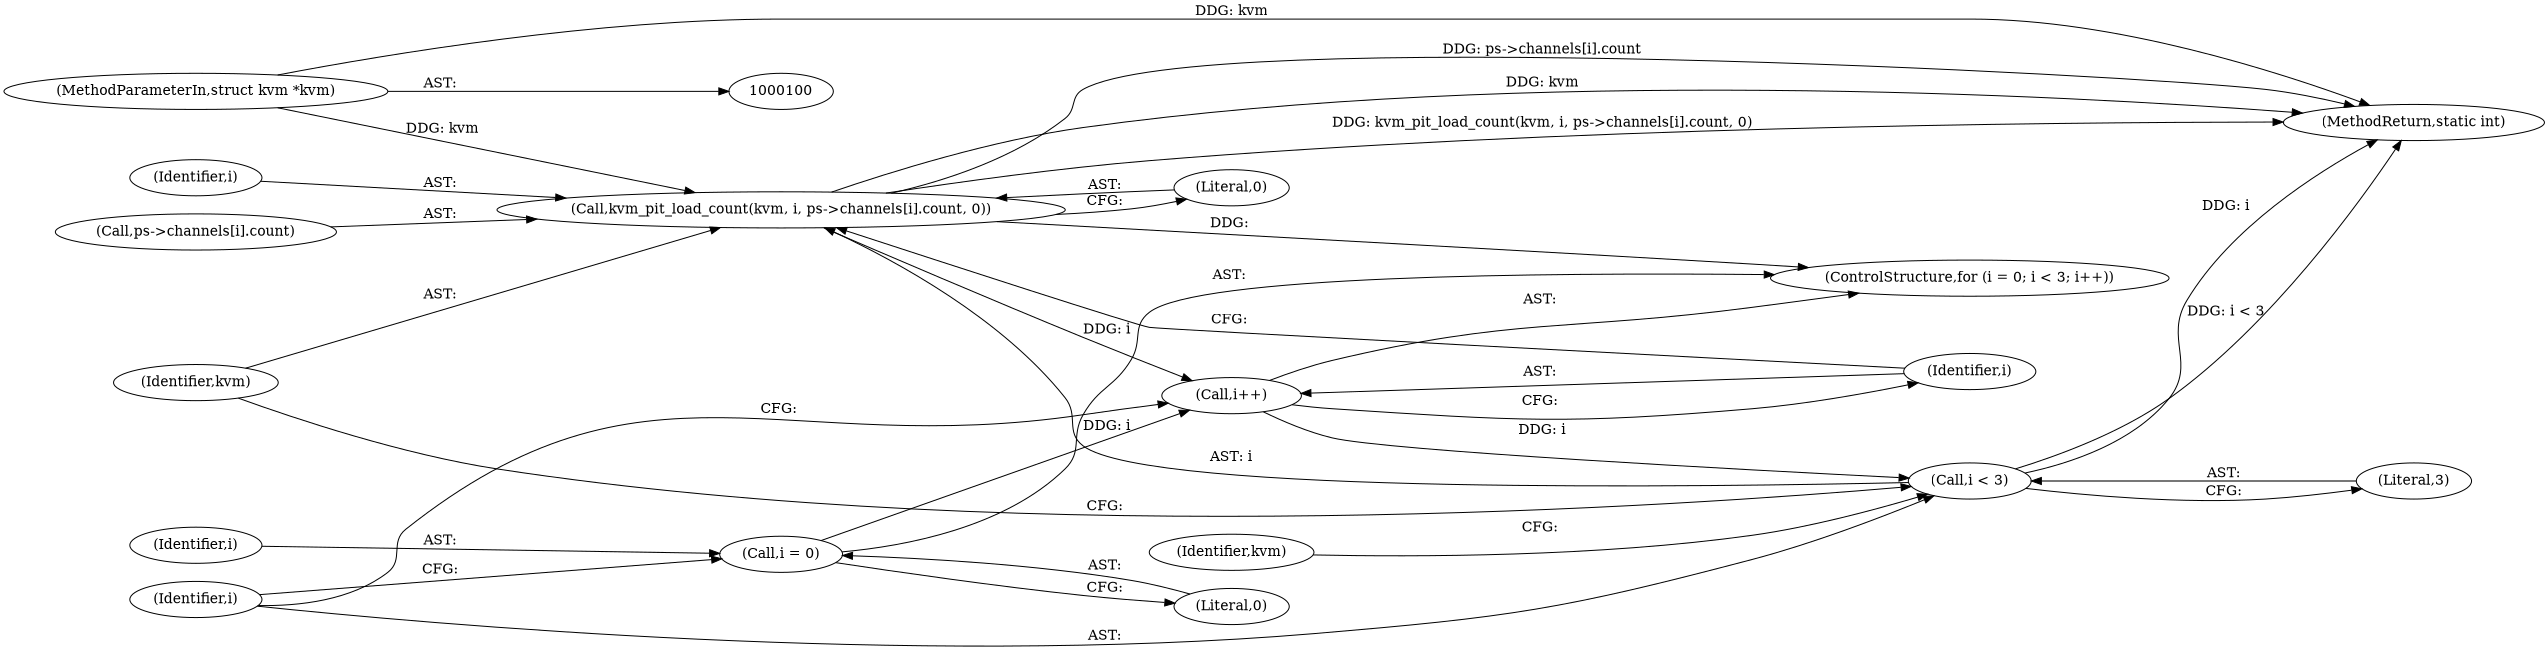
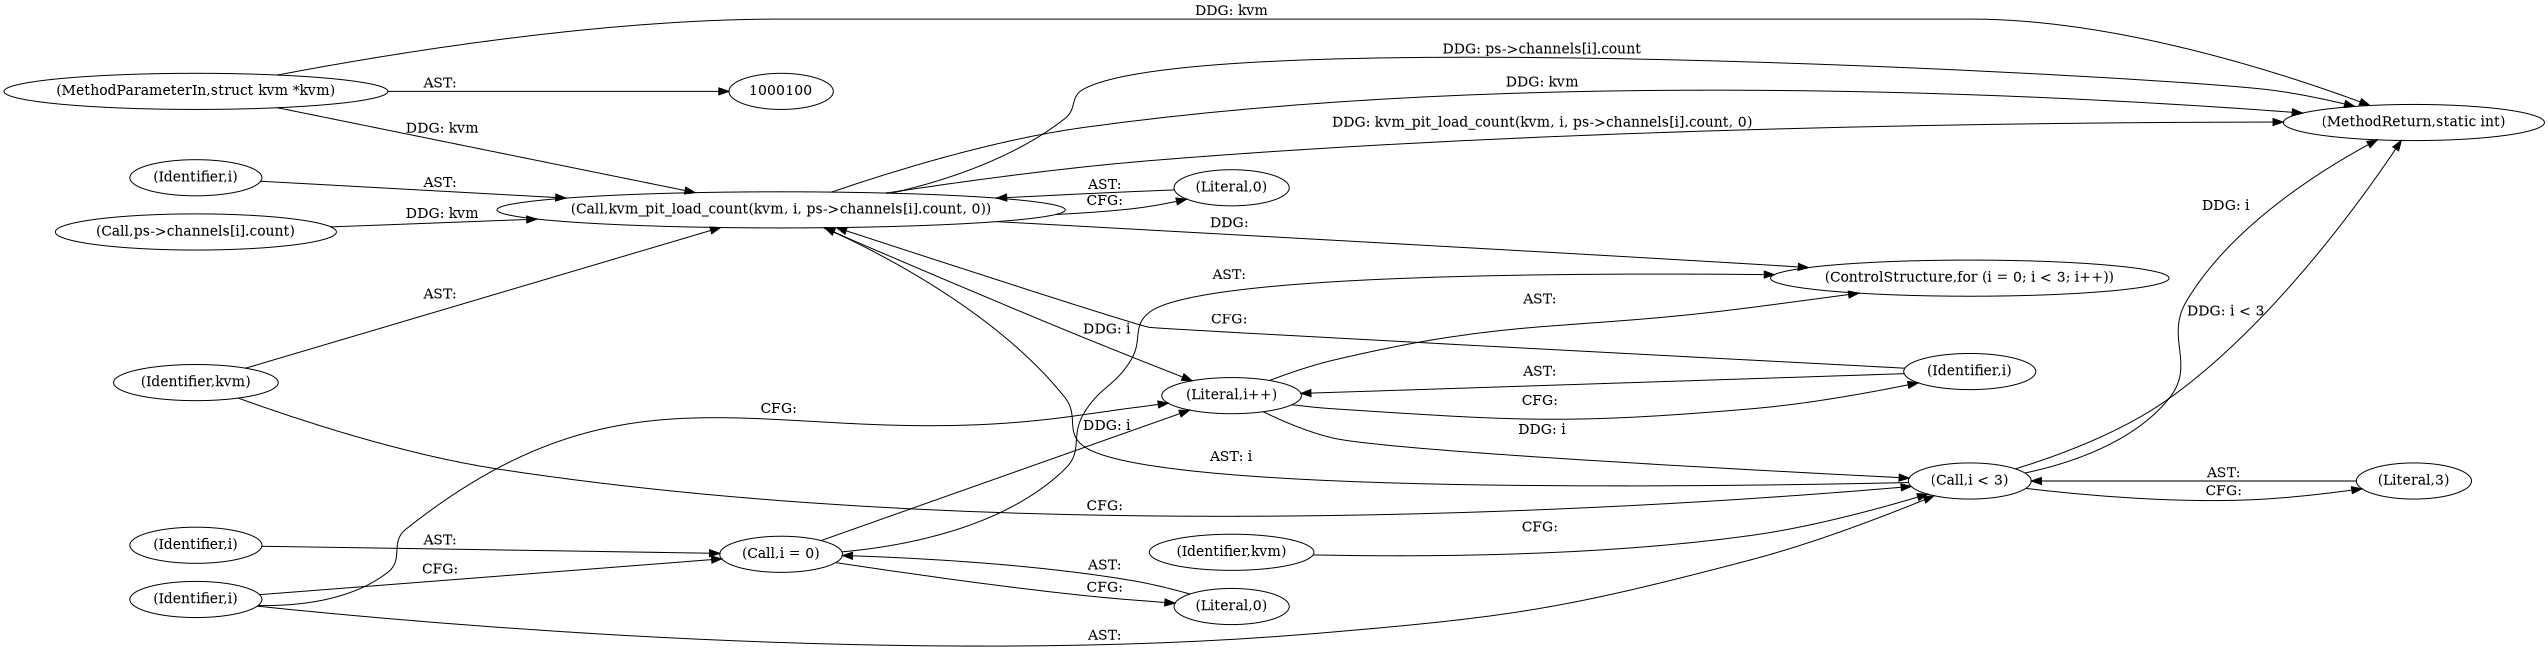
(443, 214) -> (443, 214)
(1232, 396) -> (1232, 396)
